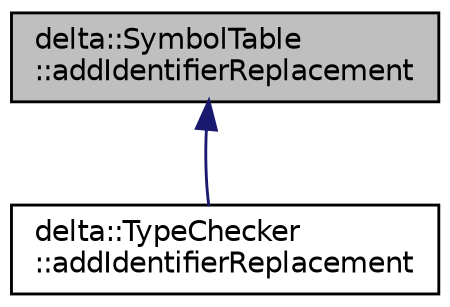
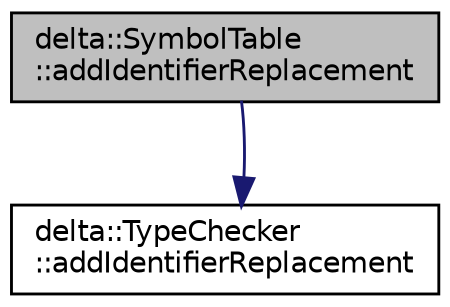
(206, 168) -> (244, 139)
